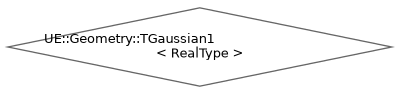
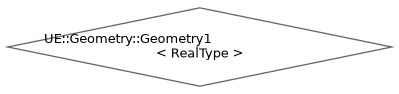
(200, 47) -> (200, 47)
